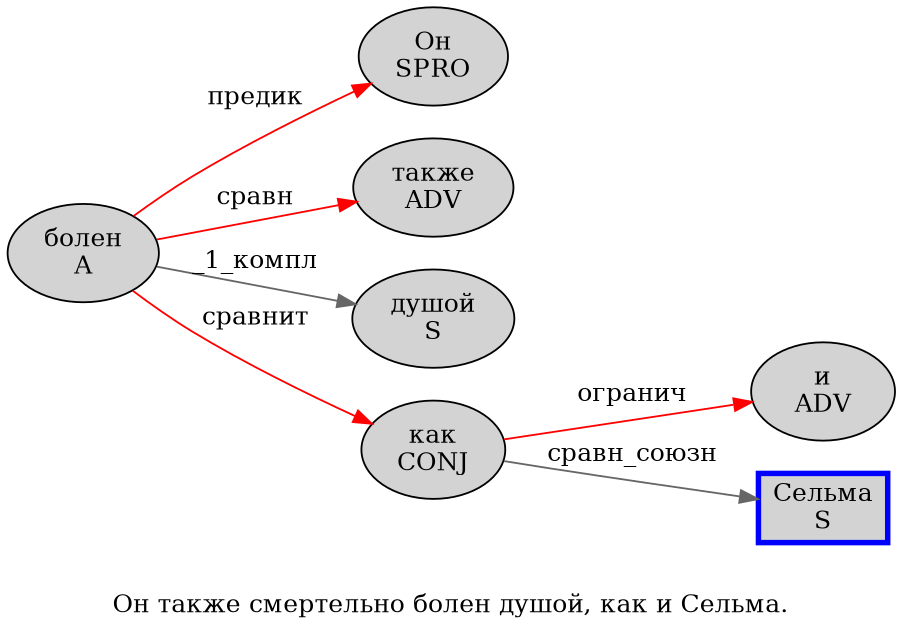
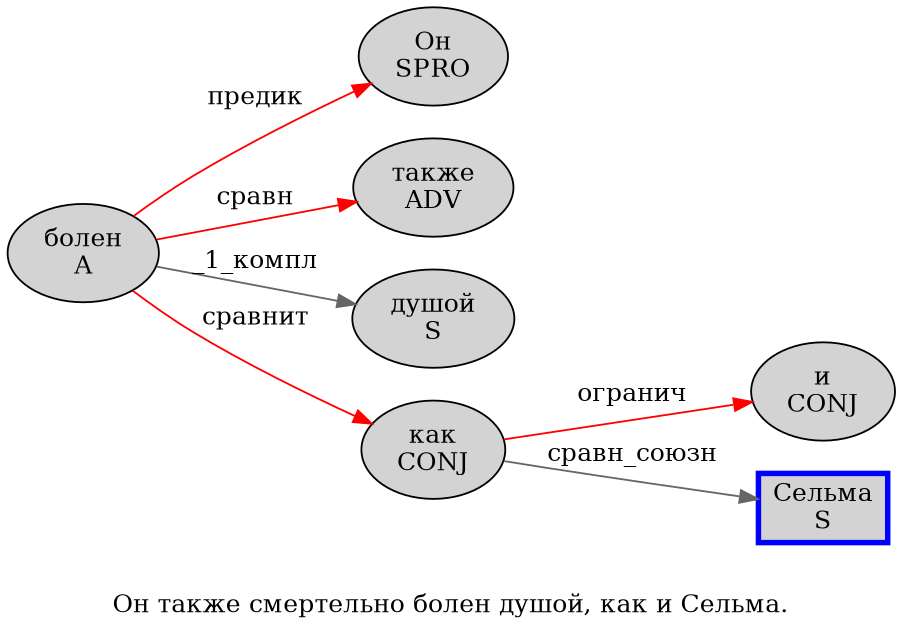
(823, 391) -> (823, 391)
